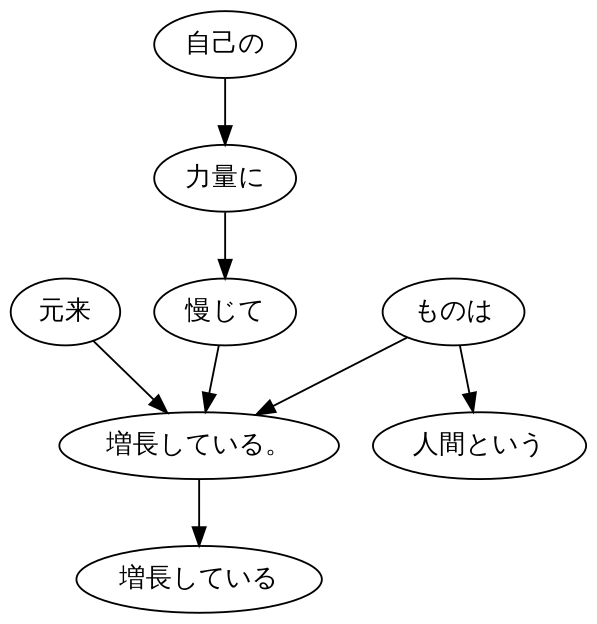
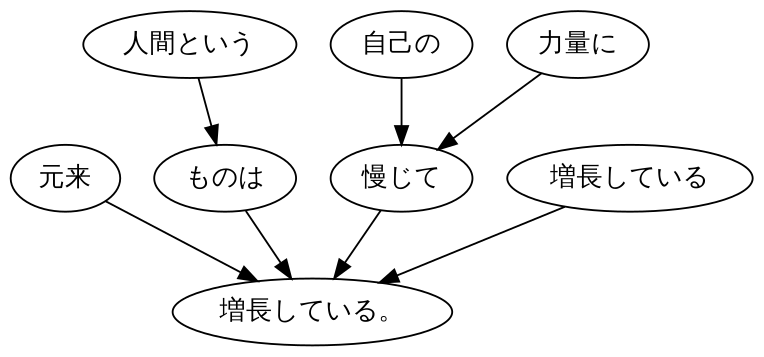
(225, 102) -> (402, 102)
(465, 369) -> (205, 102)
(199, 503) -> (481, 241)
